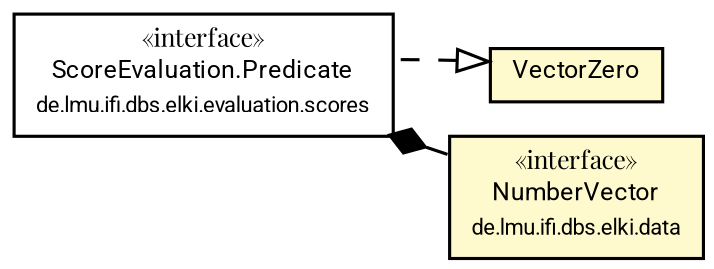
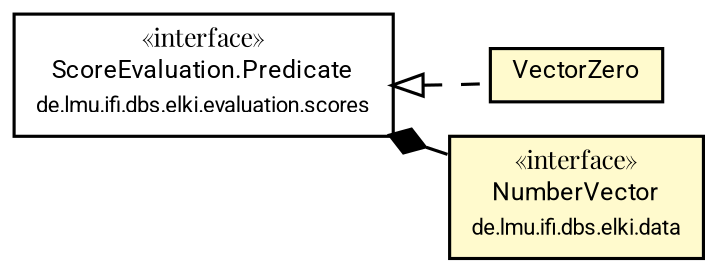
(424, 60) -> (456, 85)
